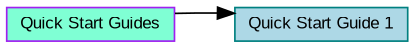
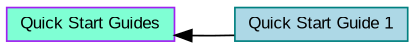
(196, 13) -> (213, 36)
